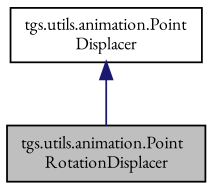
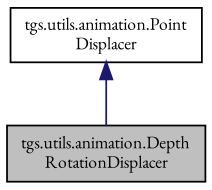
(106, 154) -> (106, 154)
